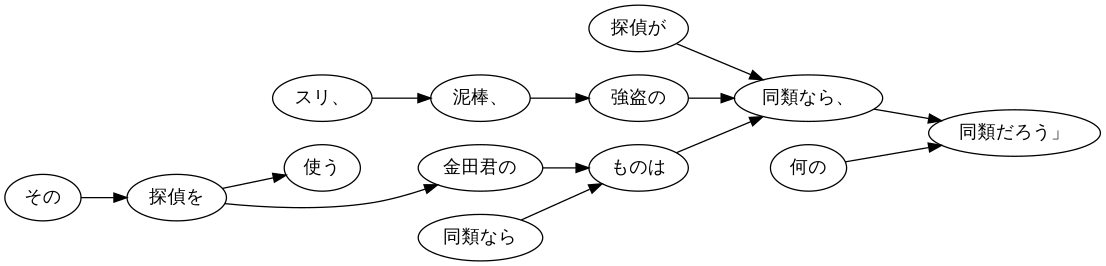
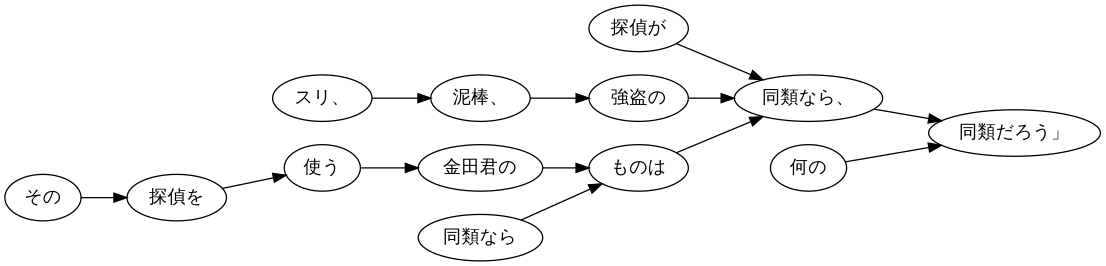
(326, 207) -> (383, 168)
